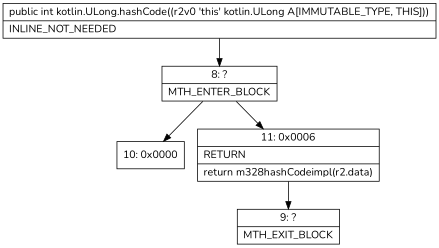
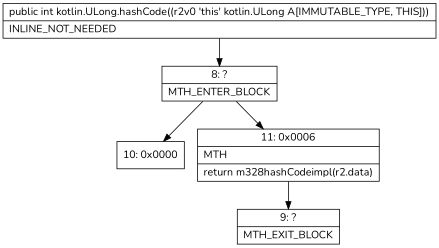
(225, 155) -> (215, 155)
